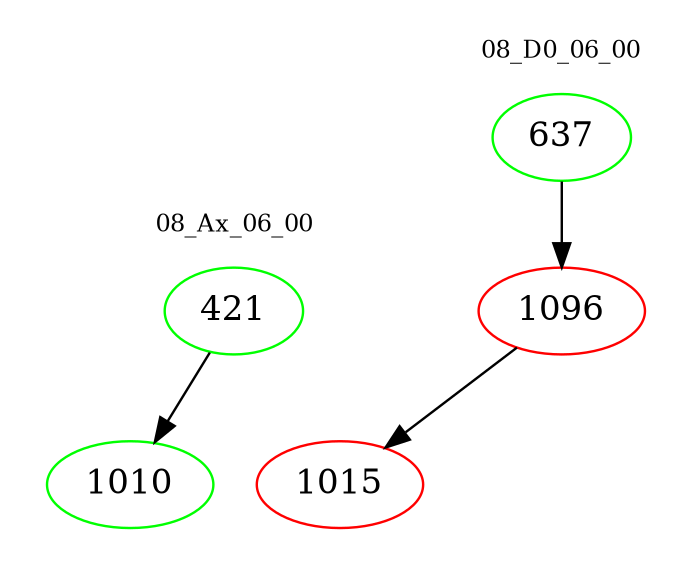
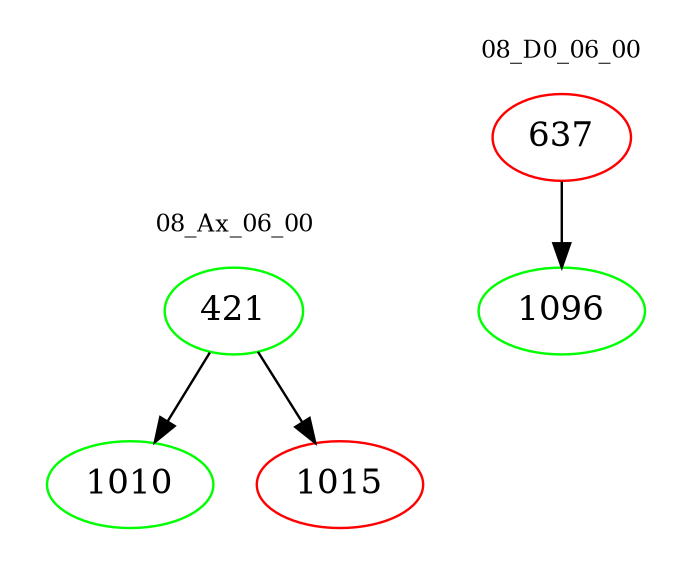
(562, 137) -> (562, 137)
(562, 311) -> (562, 311)
(461, 390) -> (280, 387)
